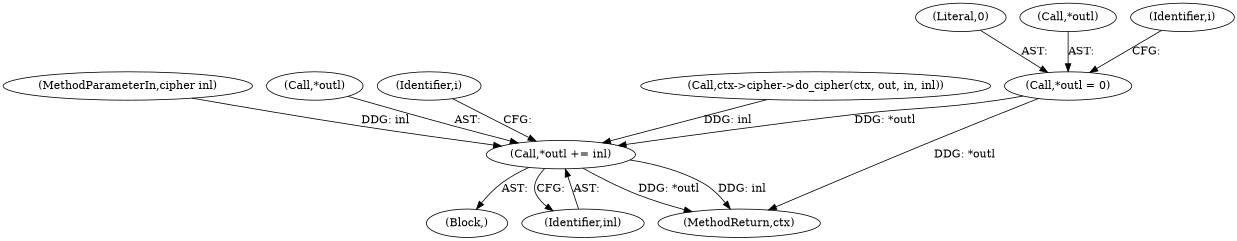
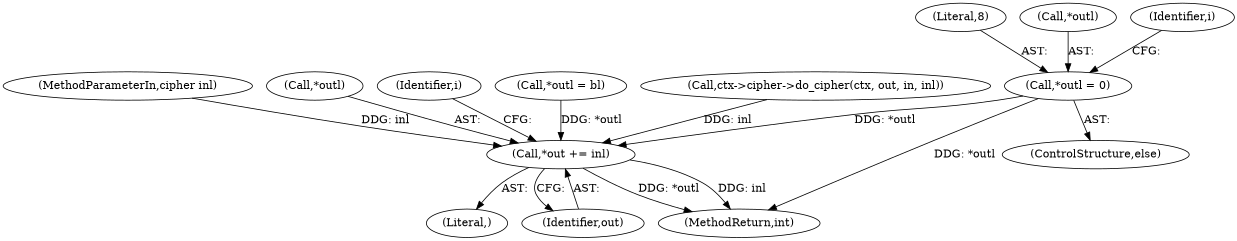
(961, 17) -> (961, 17)
none -> (561, 86)
(561, 155) -> (561, 155)
none -> (1096, 155)
(467, 223) -> (467, 223)
(583, 223) -> (583, 223)
(739, 223) -> (739, 223)
